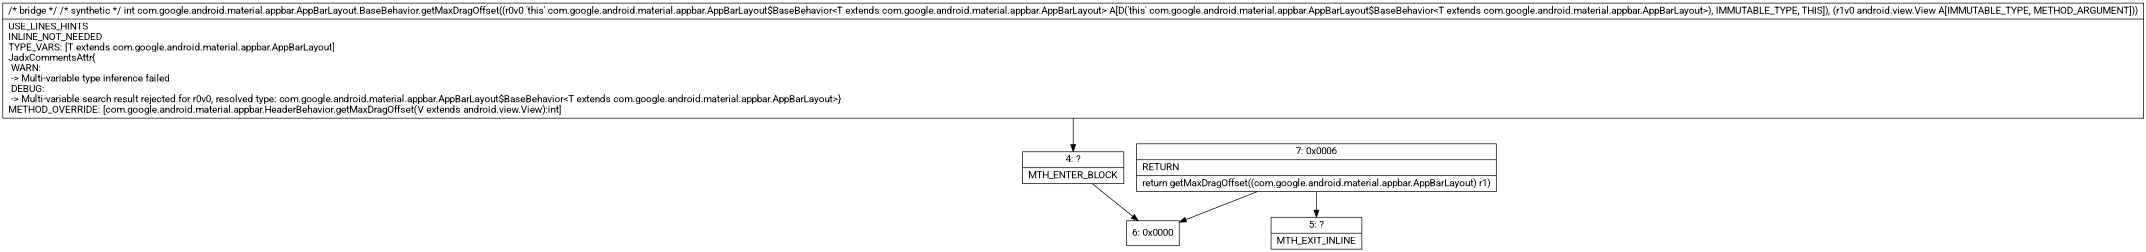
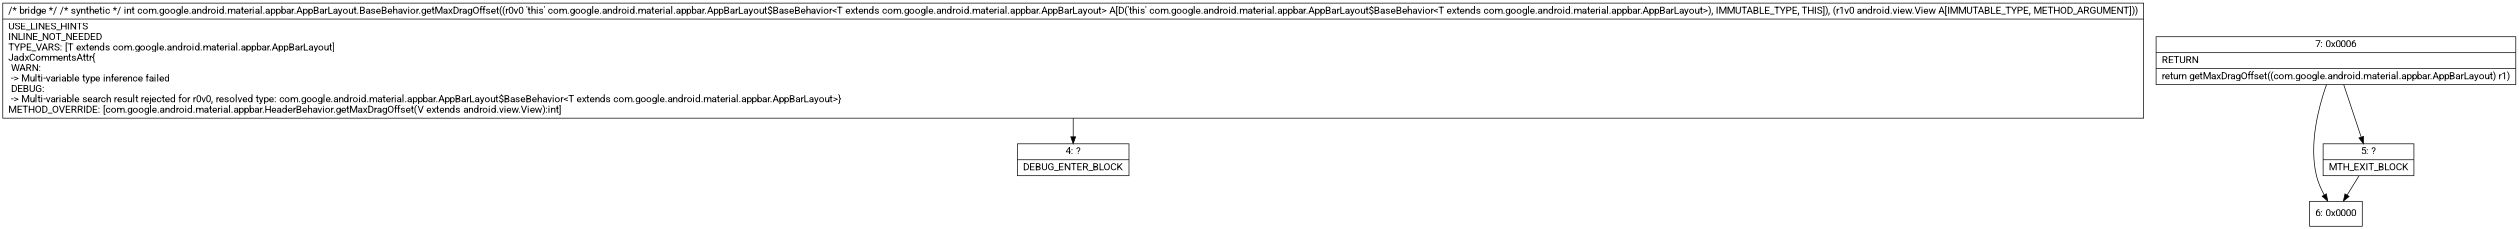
(1073, 175) -> (1073, 167)
(1113, 200) -> (2353, 186)
(1316, 241) -> (2369, 167)
